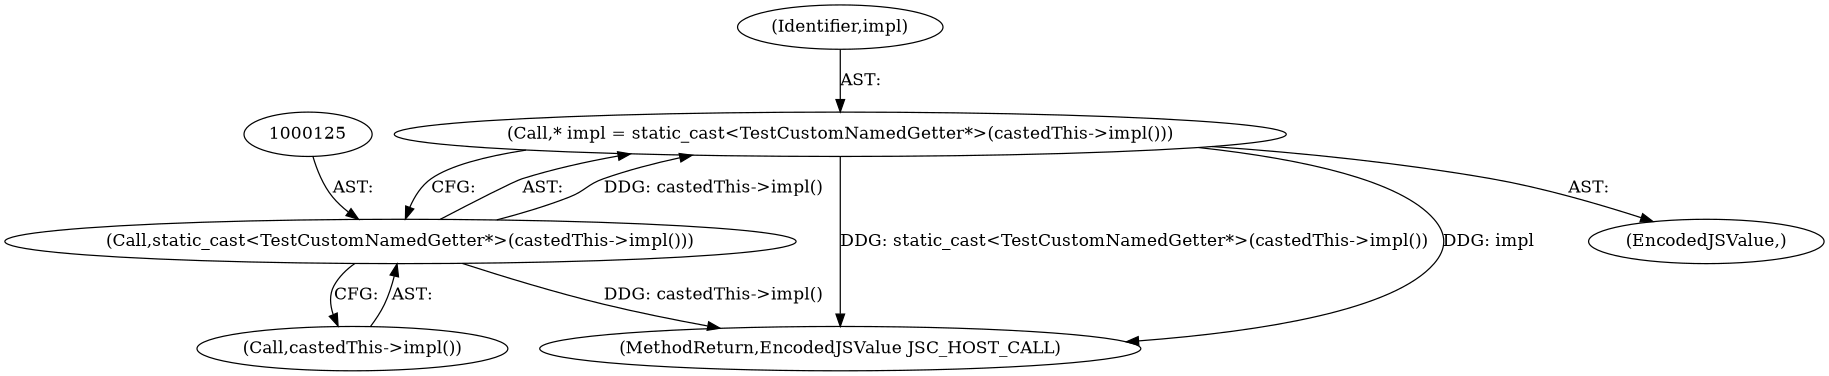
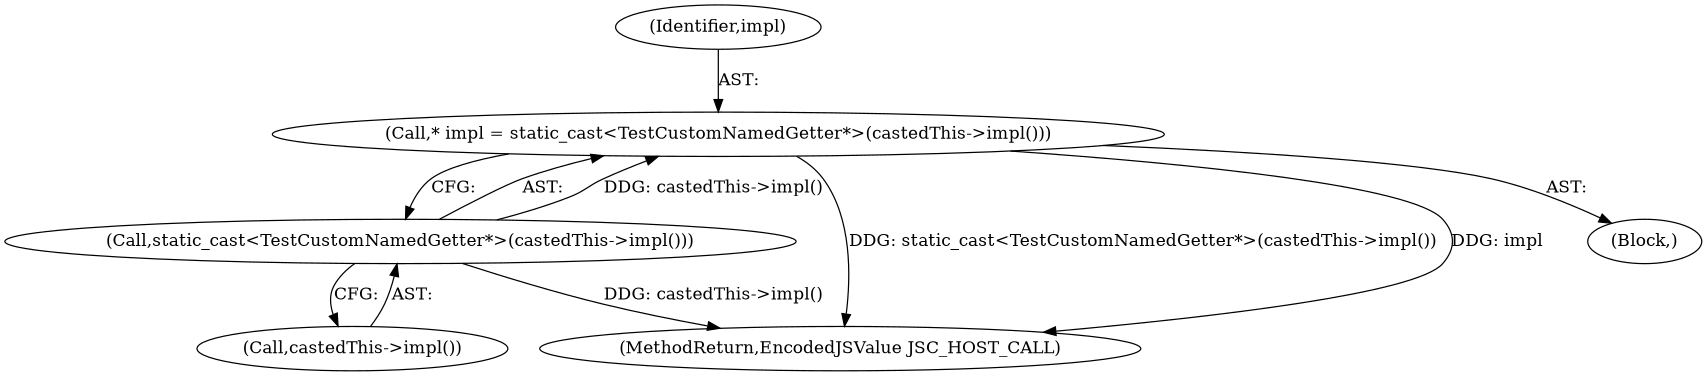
(308, 134) -> none
(1706, 241) -> (1645, 241)
